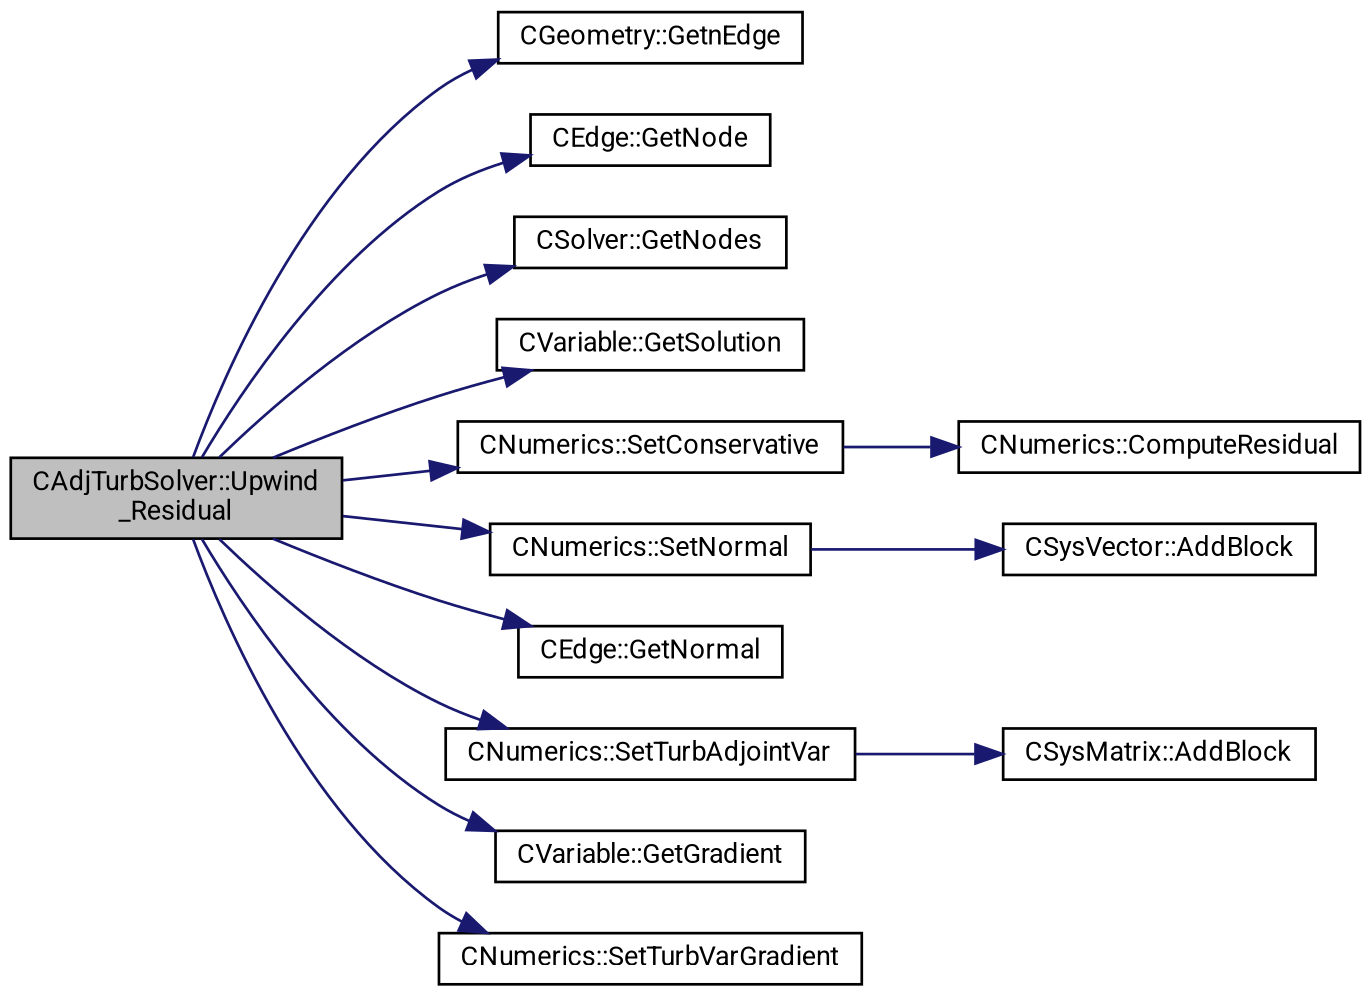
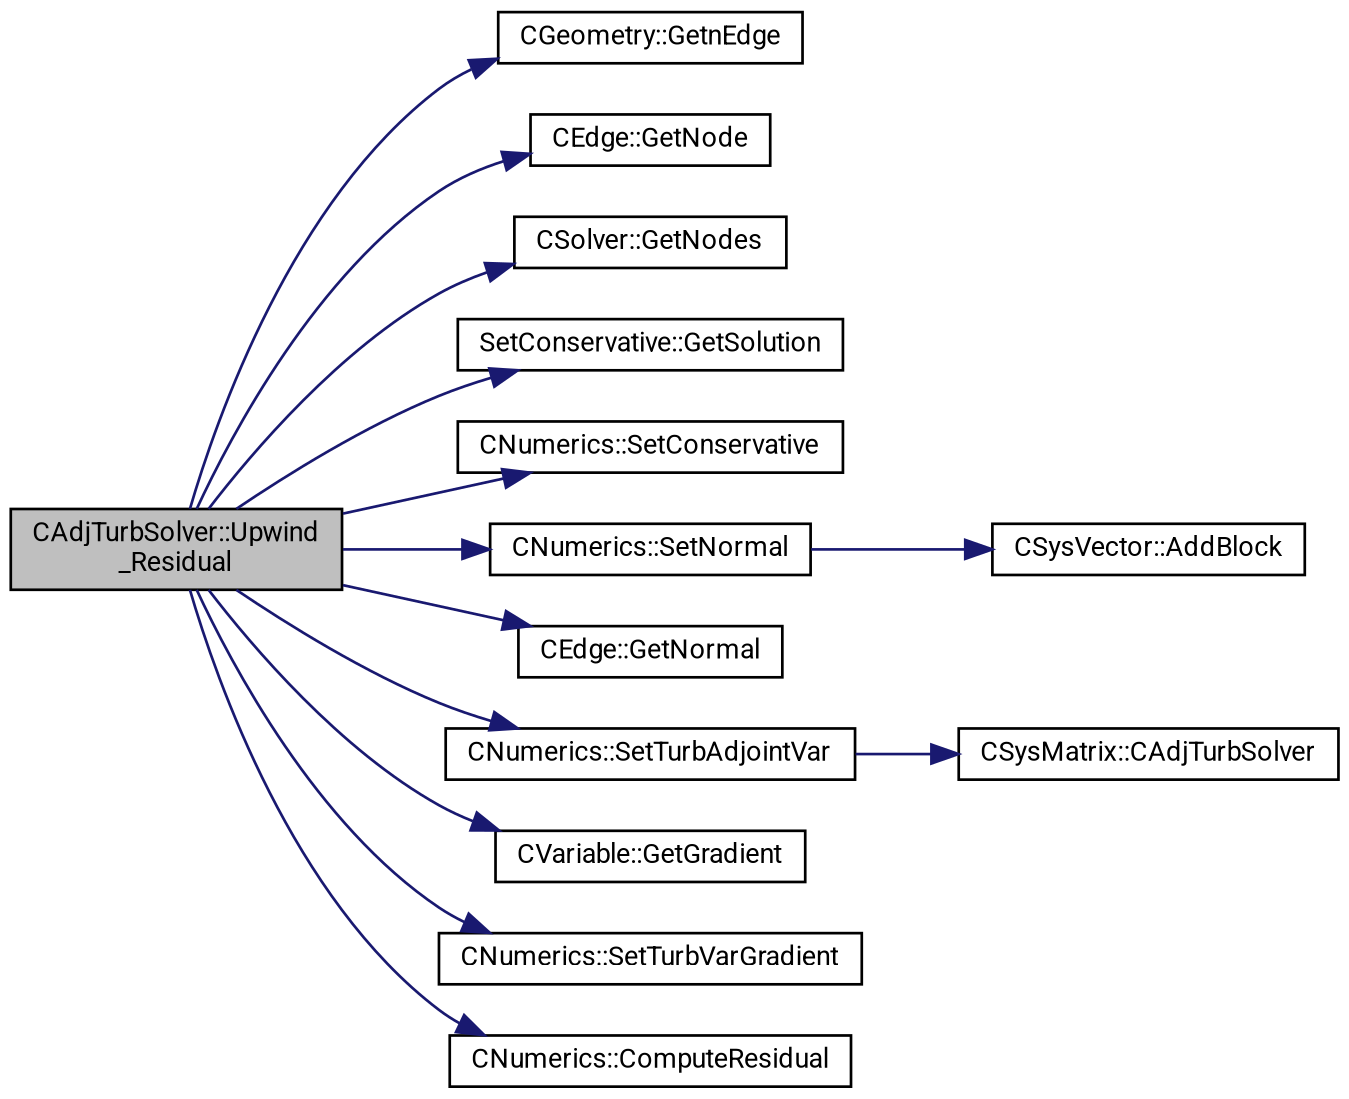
(650, 345) -> (650, 345)
(887, 447) -> (290, 830)
(1159, 754) -> (1149, 754)
